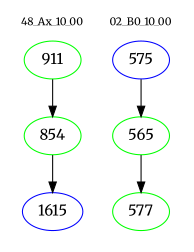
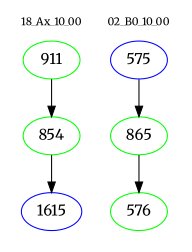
(53, 23) -> (52, 23)
(141, 136) -> (139, 136)
(141, 212) -> (139, 212)
